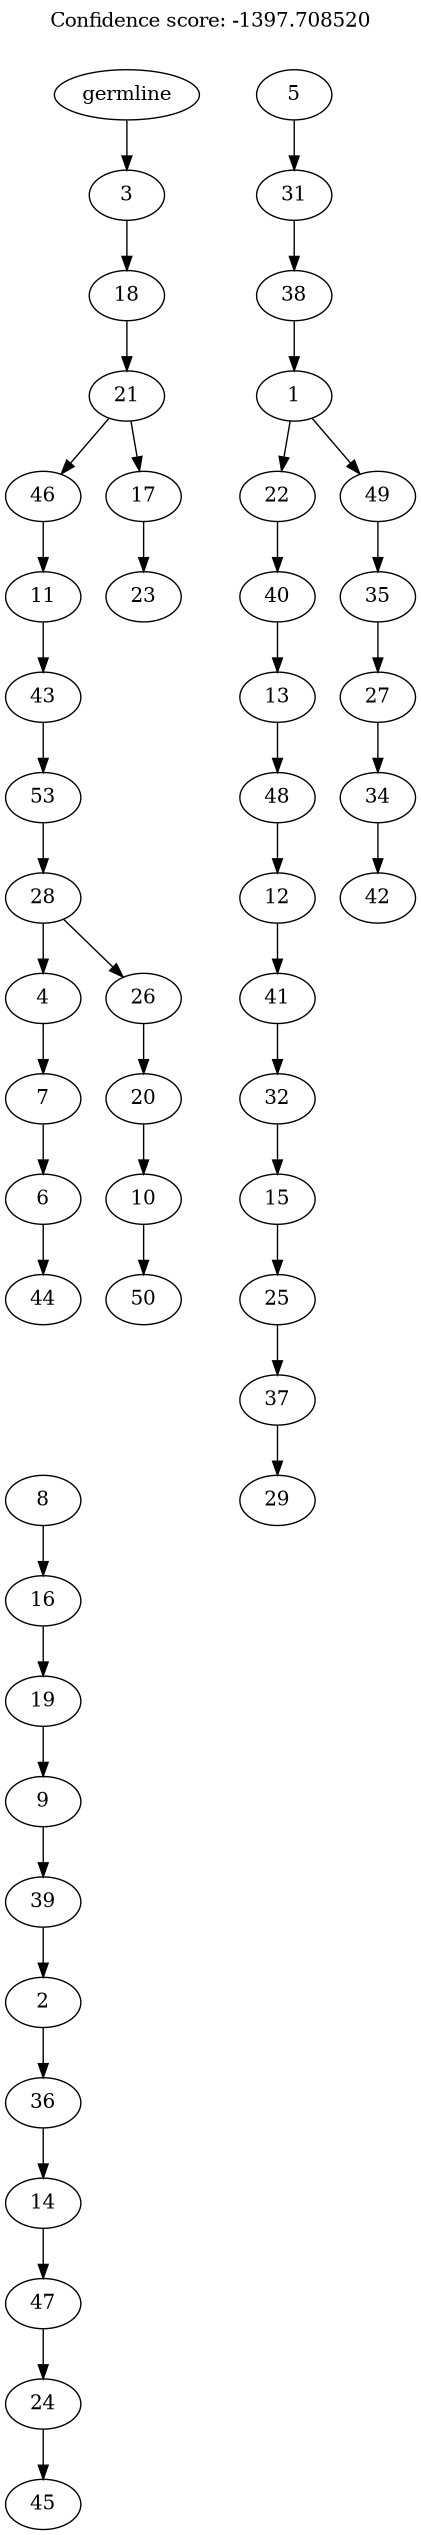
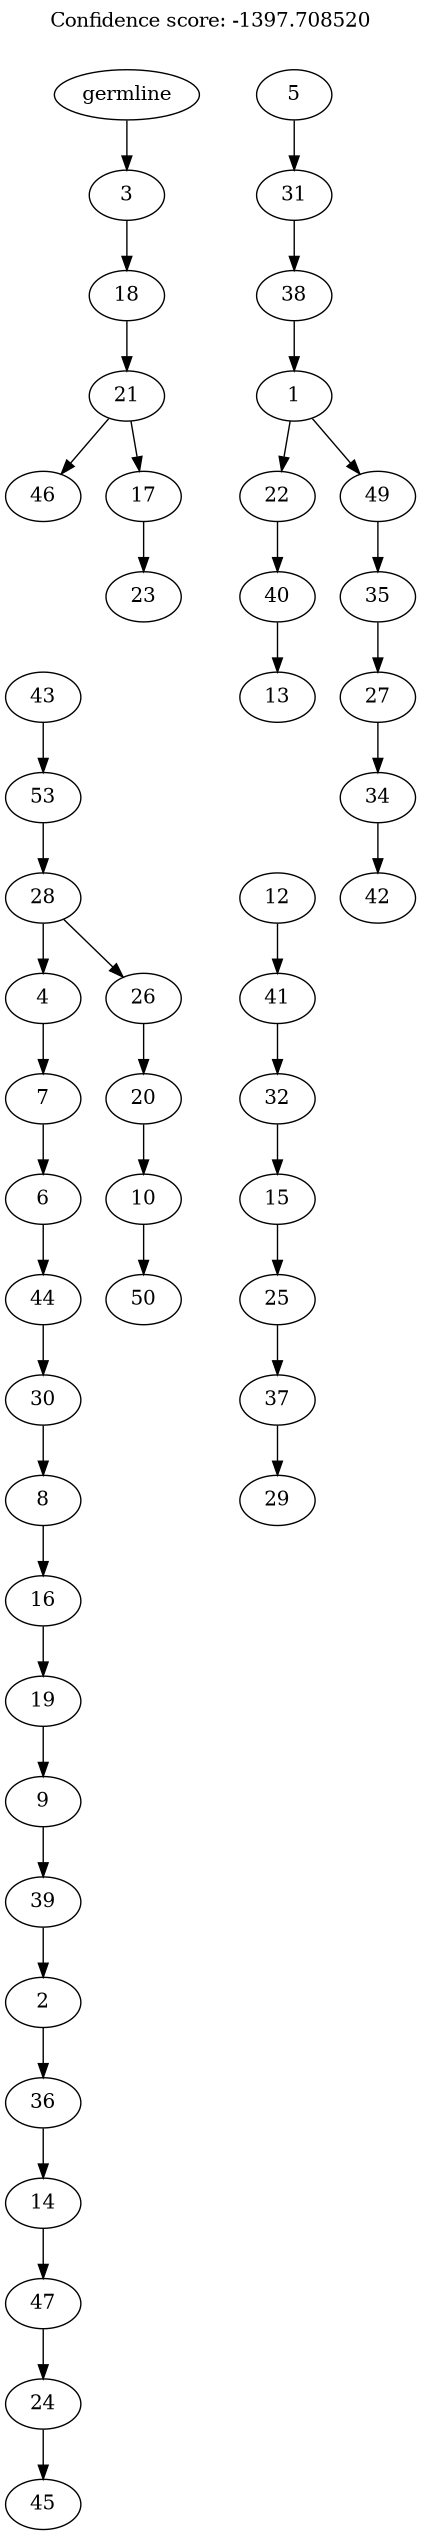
(43, 597) -> none
(277, 798) -> none
none -> (43, 1400)
